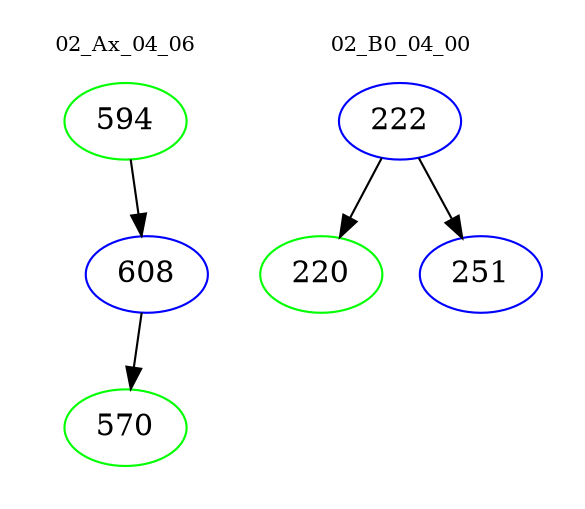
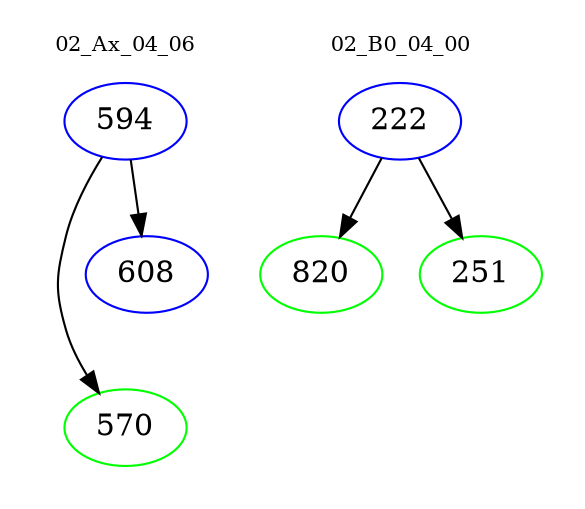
(126, 121) -> (126, 121)
(321, 274) -> (321, 274)
(481, 274) -> (481, 274)
(138, 340) -> (60, 265)
